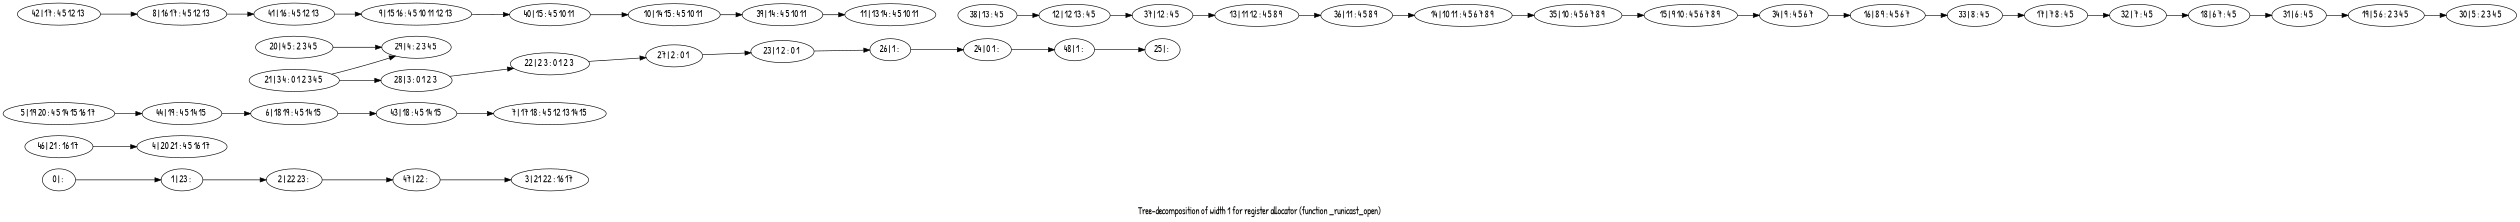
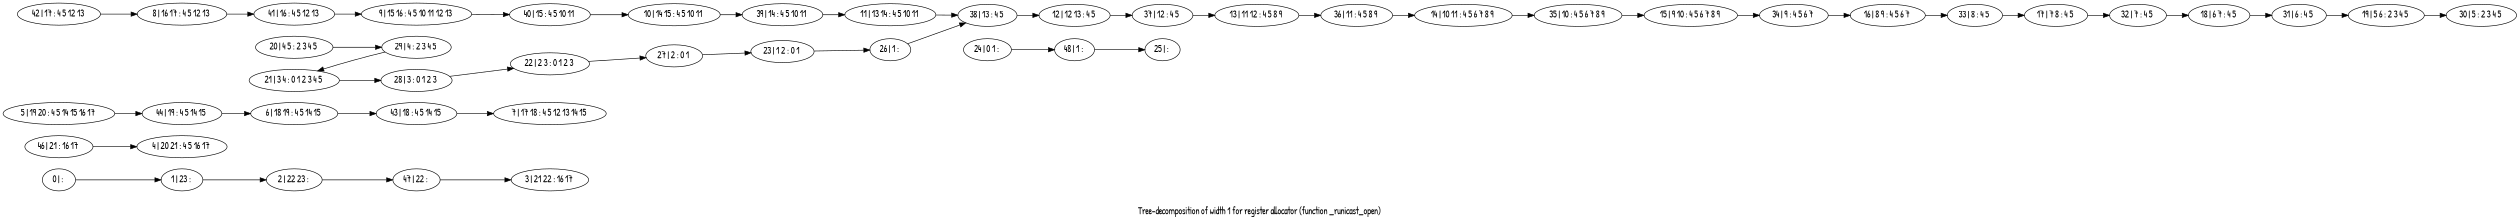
none -> (944, 15)
(934, 50) -> (934, 34)
(361, 67) -> (354, 60)
